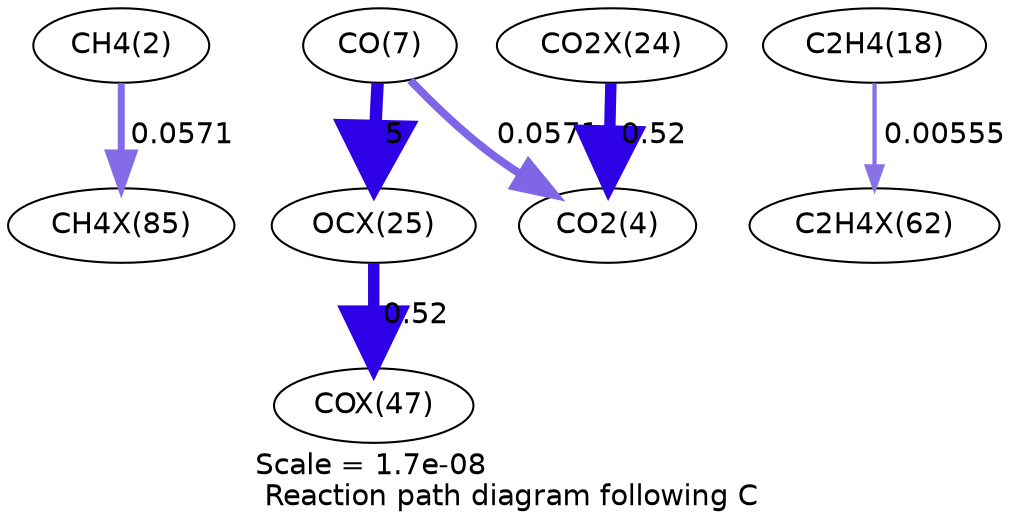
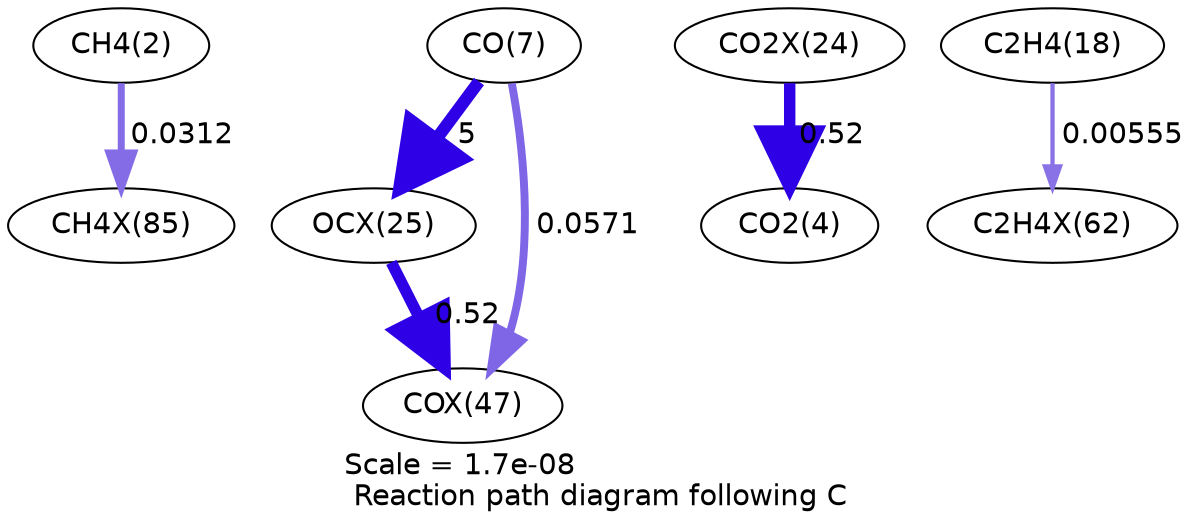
(463, 131) -> (525, 209)
(178, 136) -> (178, 136)
